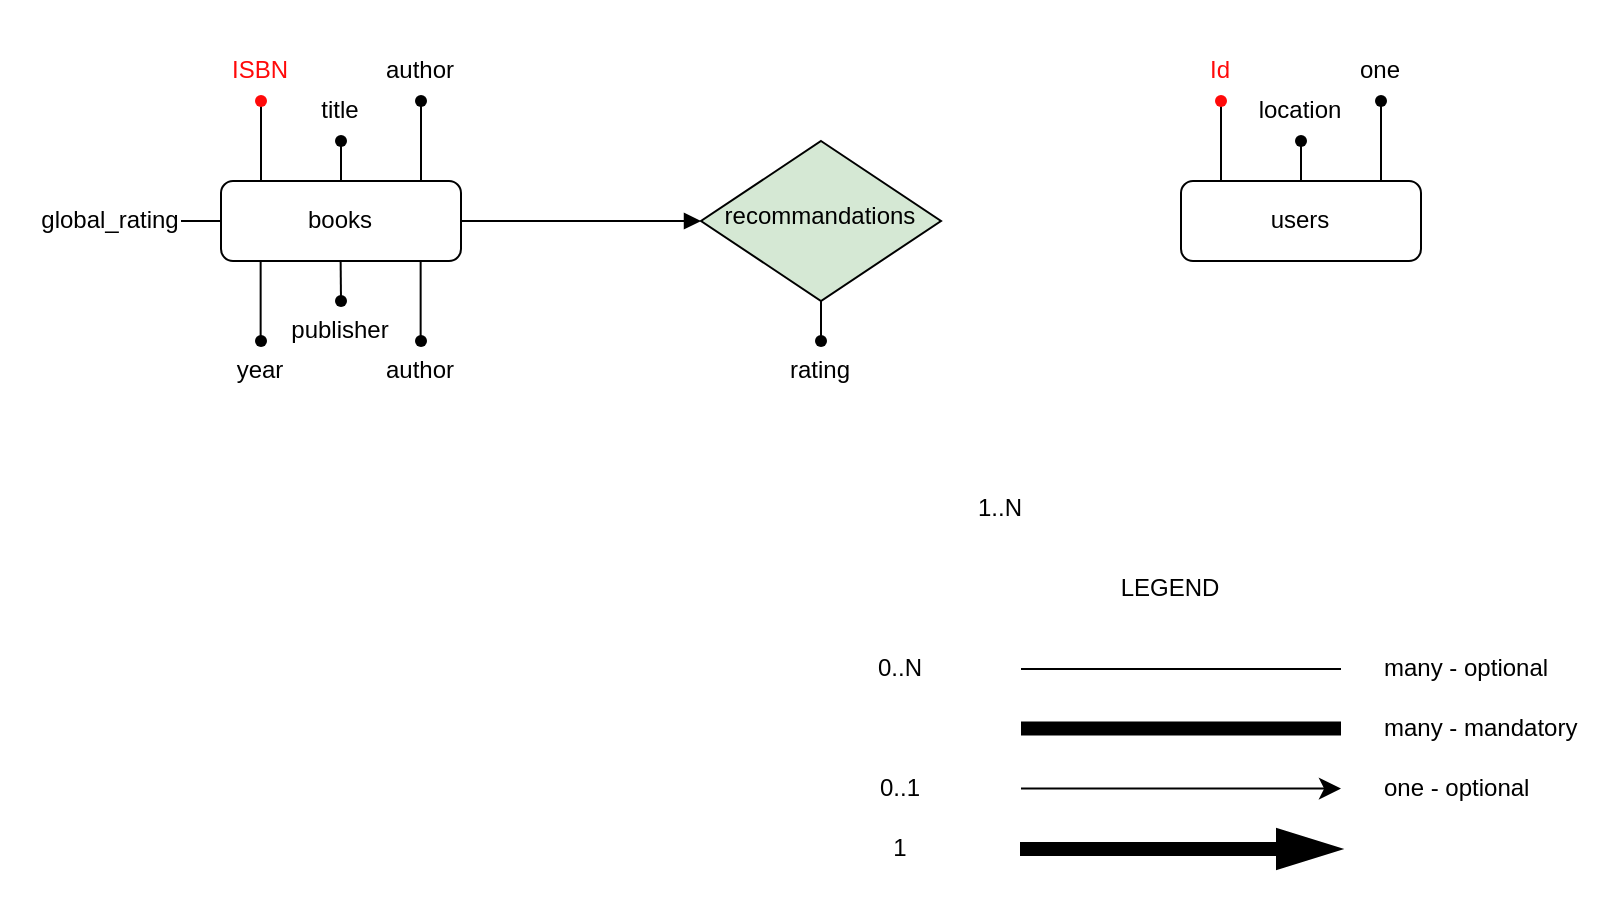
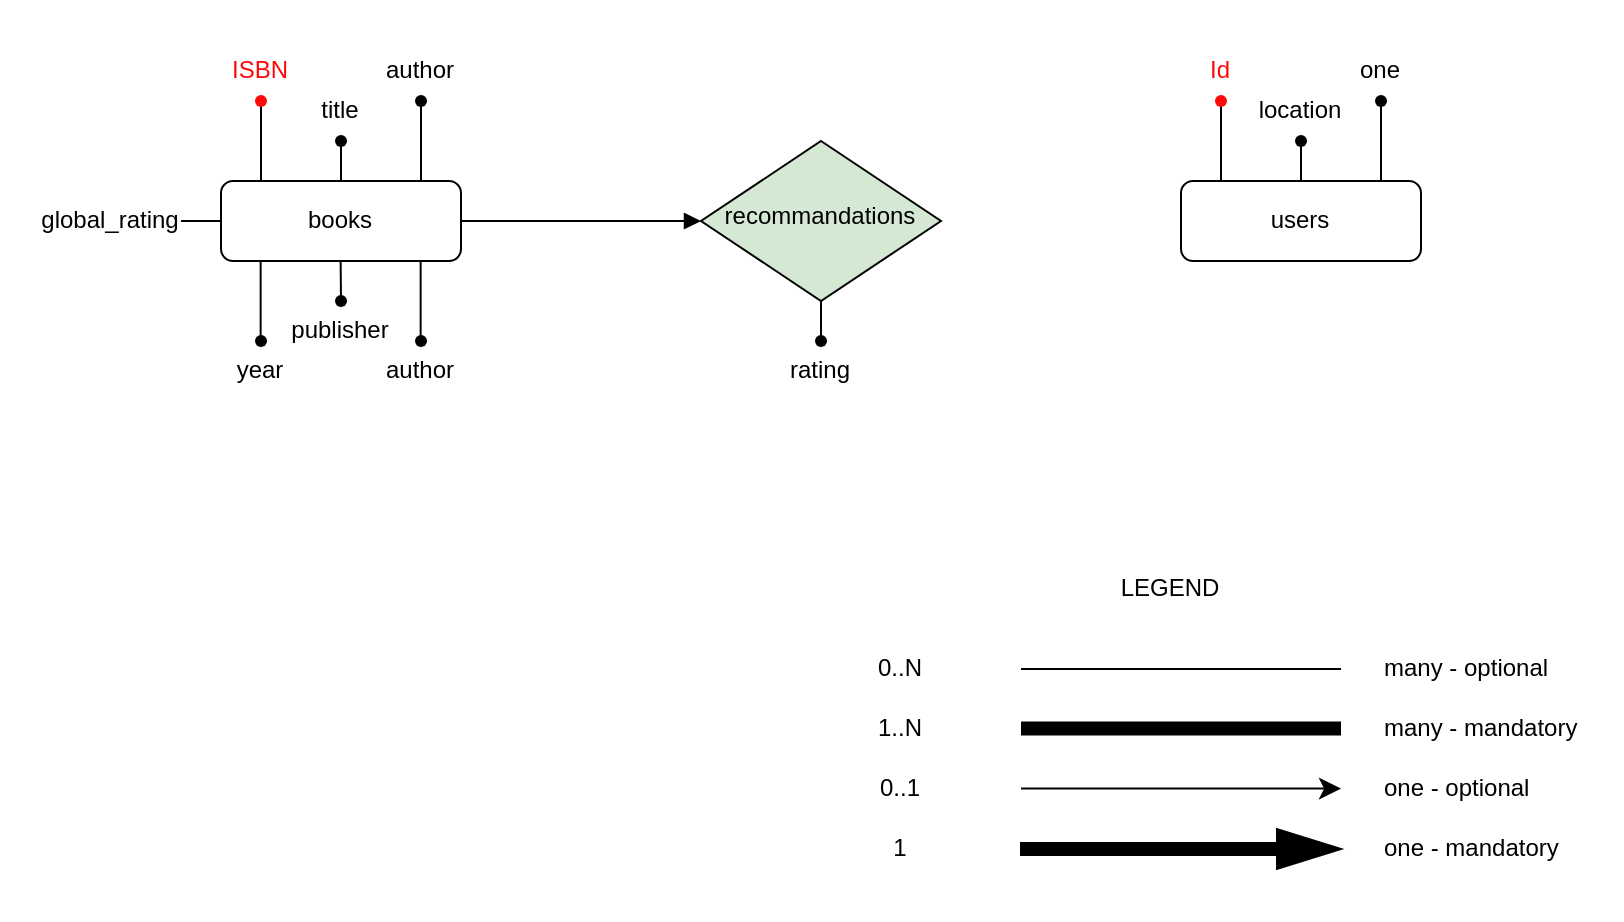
(1001, 509) -> (901, 729)
none -> (1481, 849)
